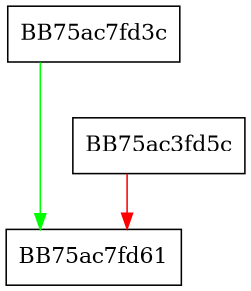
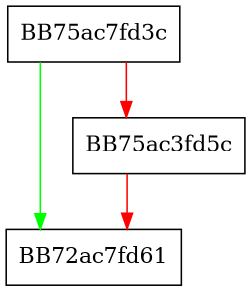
none -> (126, 82)
(94, 257) -> (94, 257)
